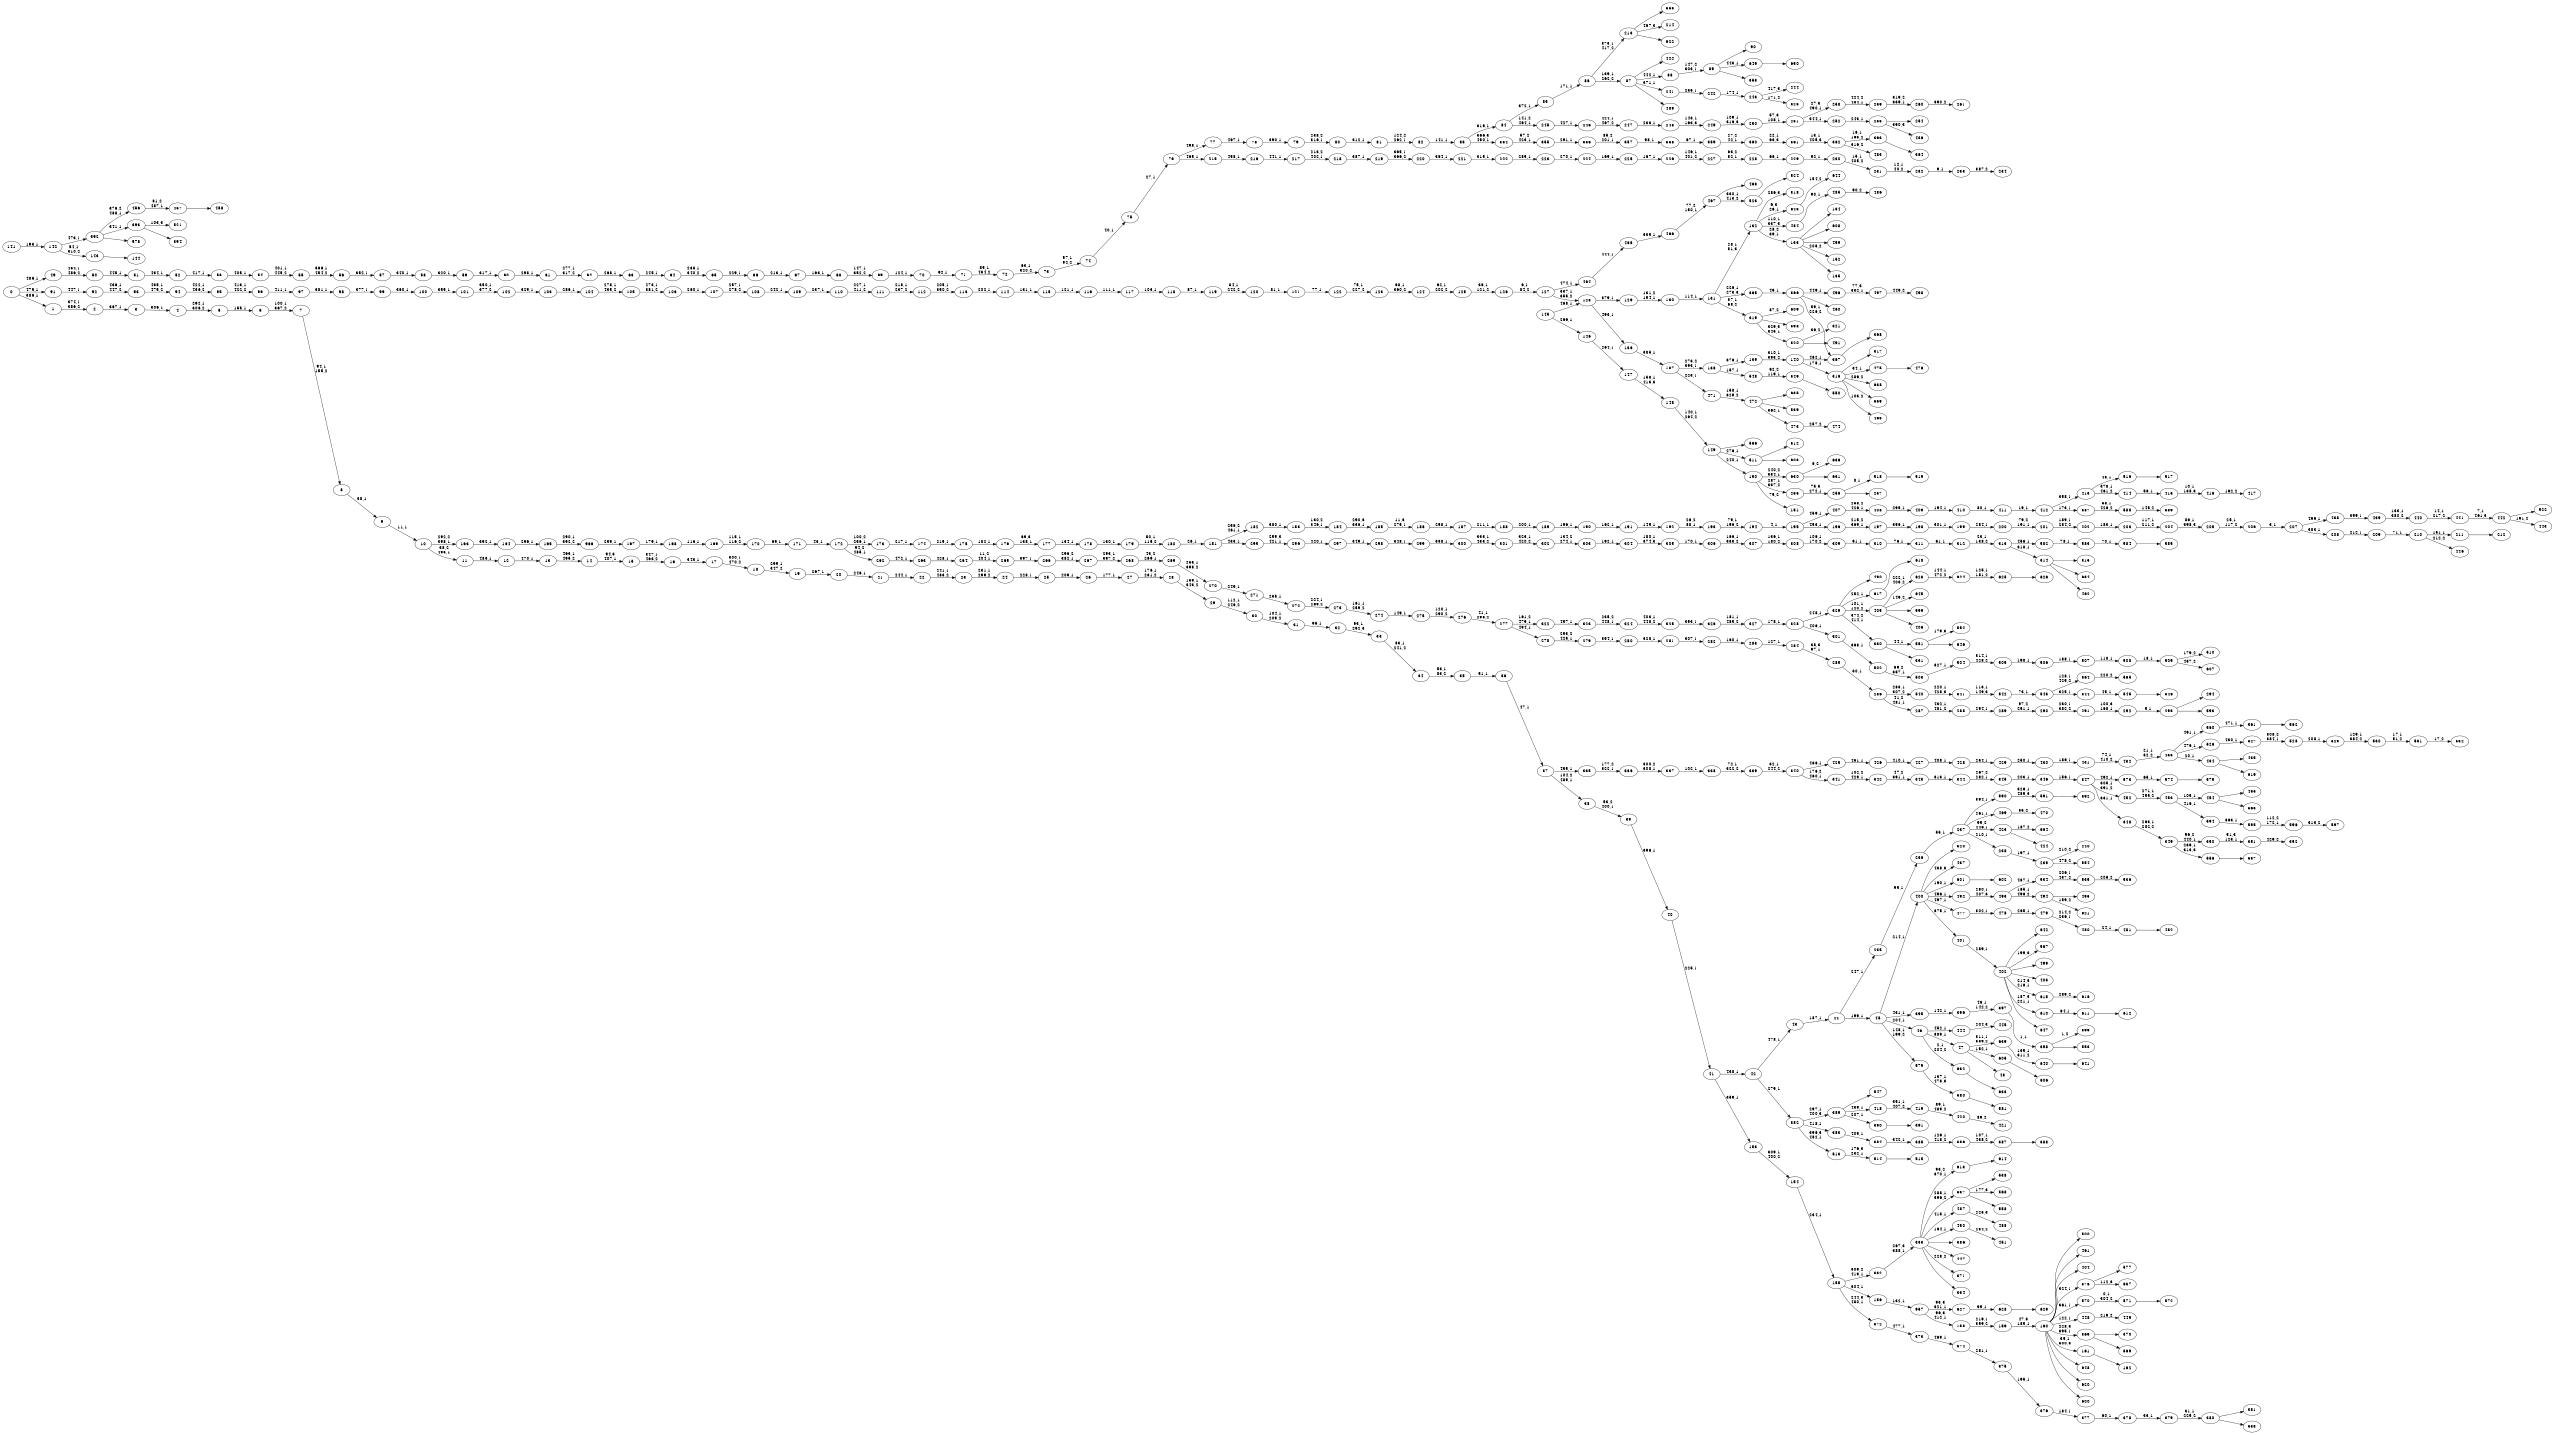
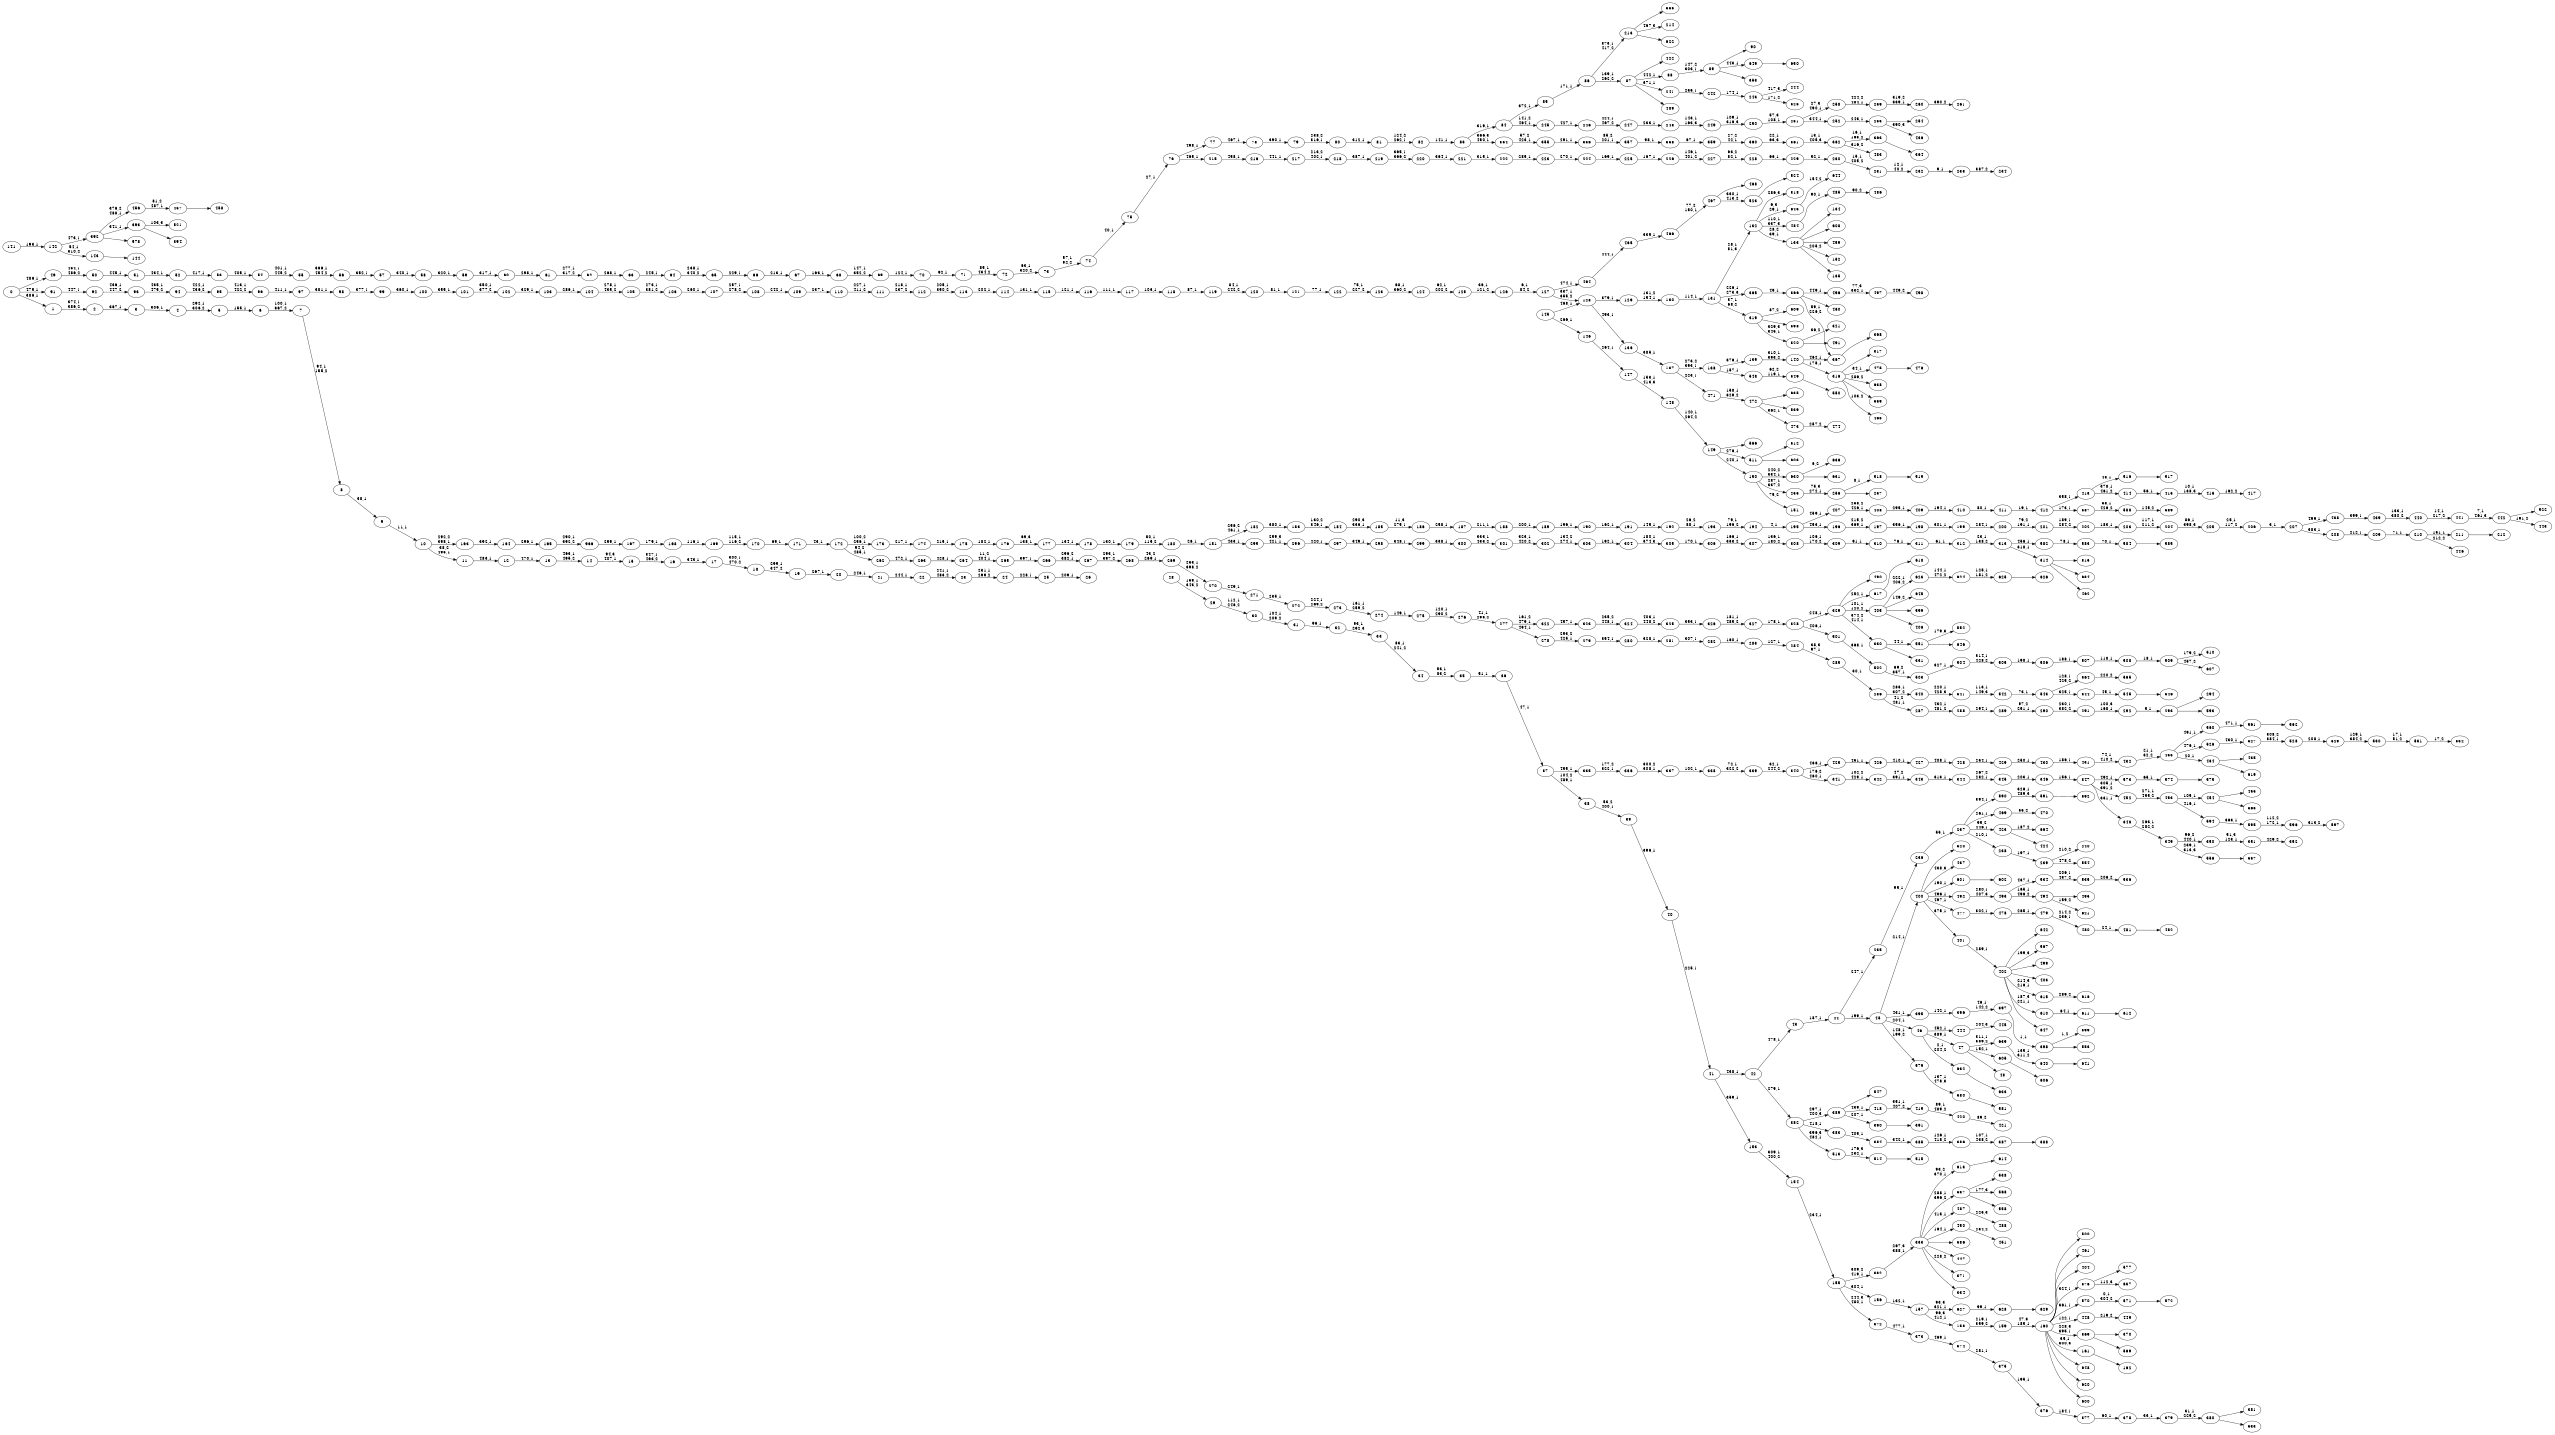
(1130, 578) -> none
(1920, 1310) -> (1920, 1310)
